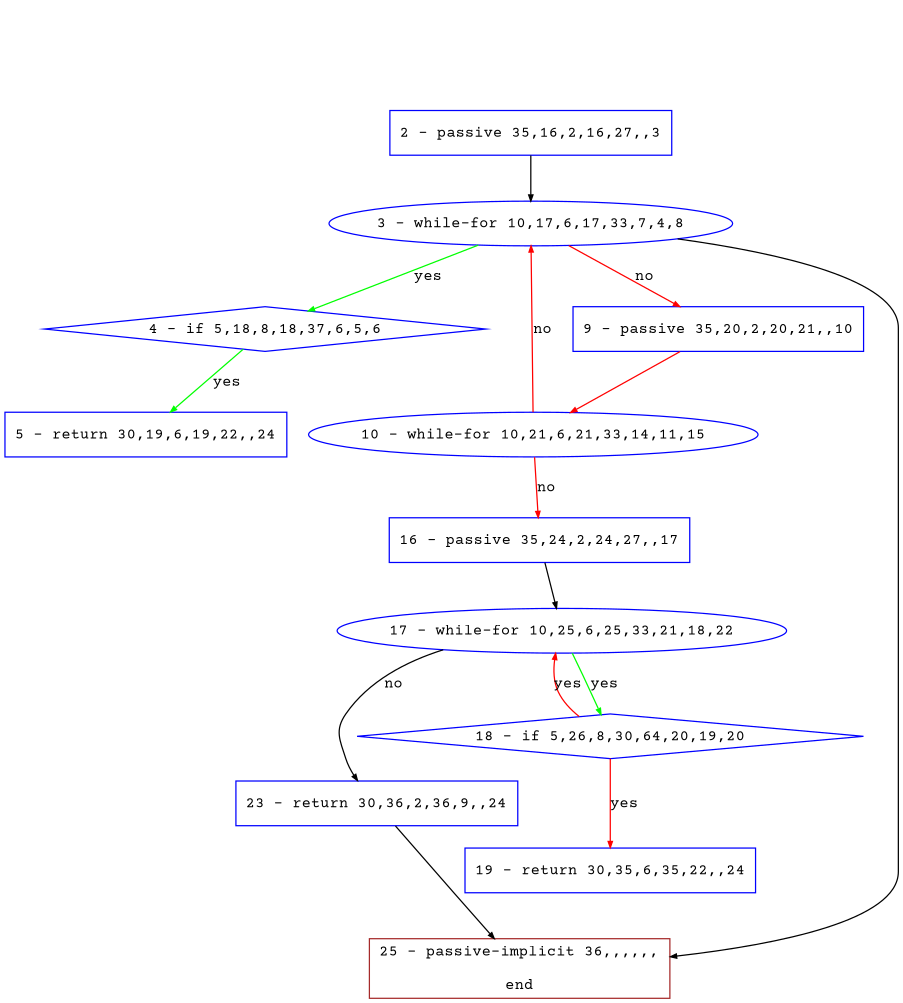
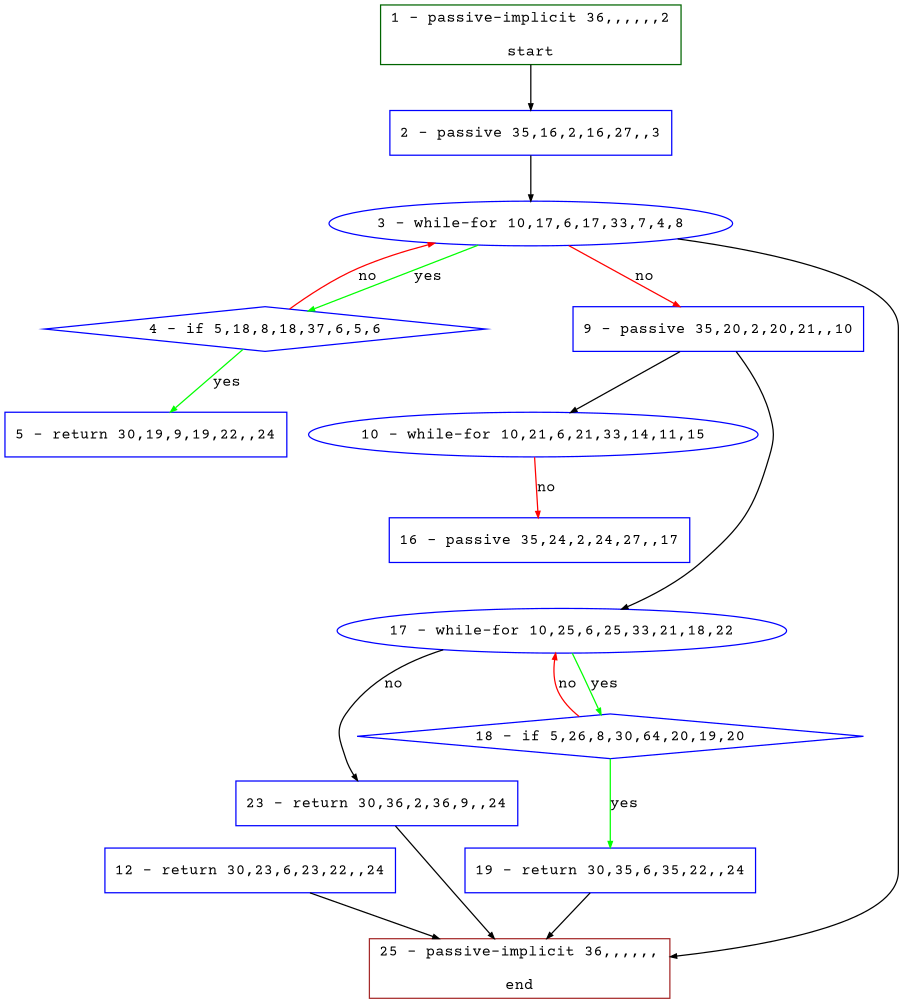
none -> (531, 35)
(532, 332) -> (355, 270)
(628, 380) -> (628, 380)
(146, 435) -> (146, 435)
(550, 583) -> (752, 503)
(568, 684) -> (568, 684)
(610, 800) -> (610, 800)
none -> (250, 870)
none -> (571, 913)
